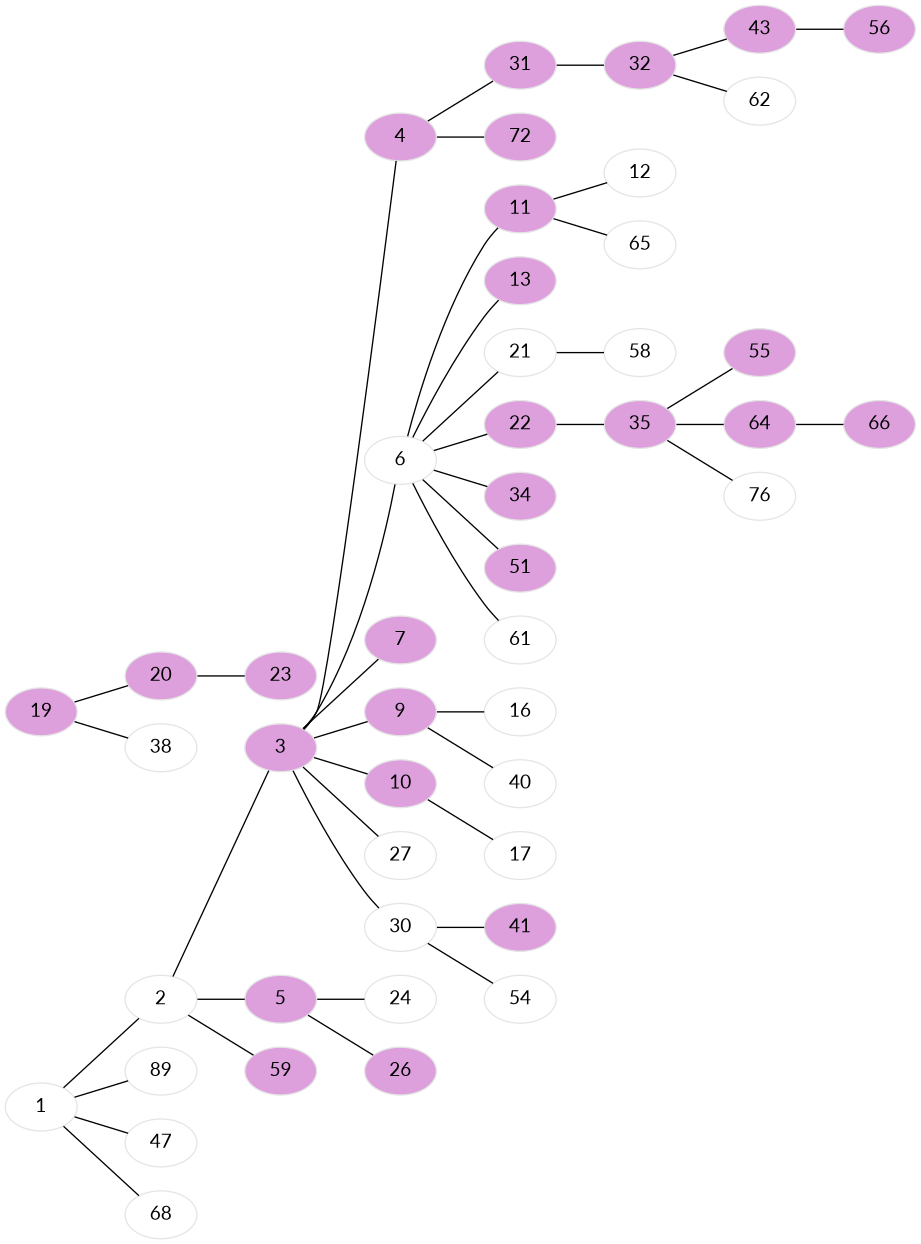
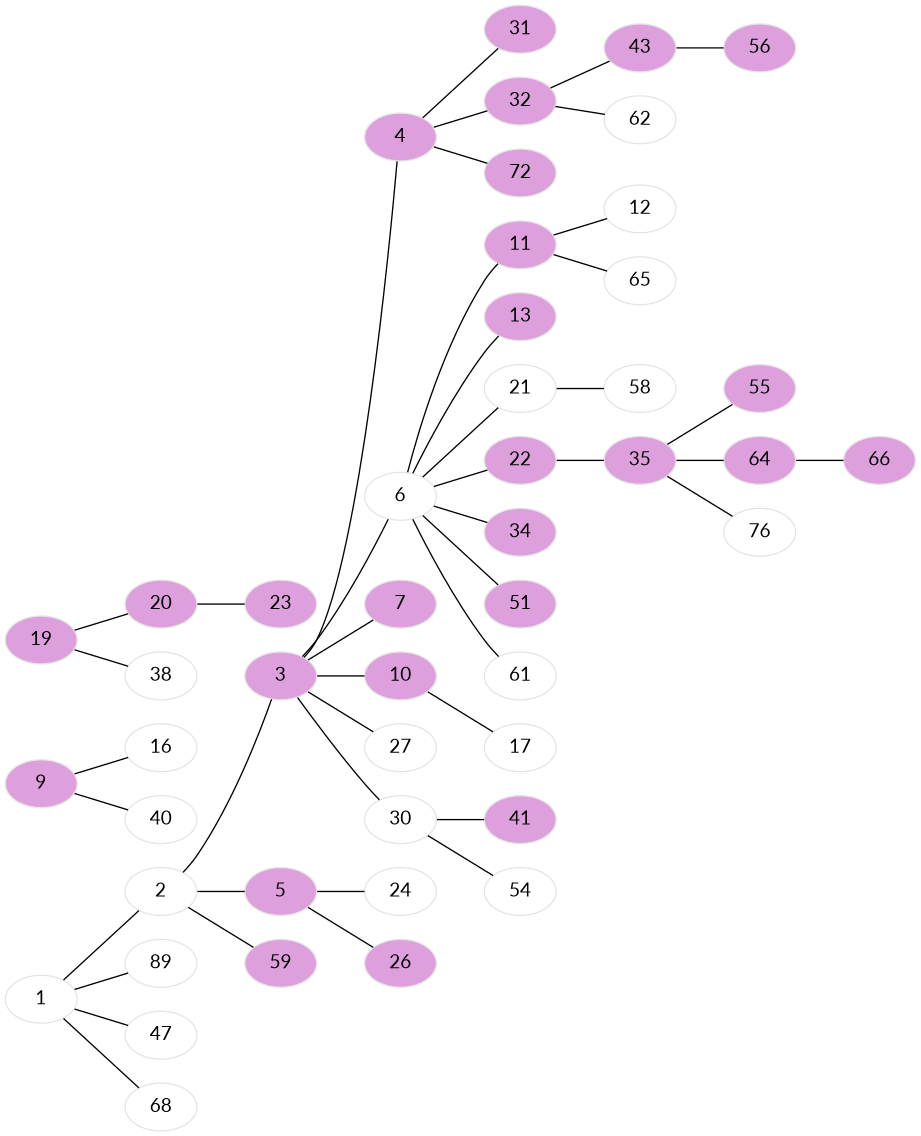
(580, 65) -> (461, 119)
(341, 730) -> none
